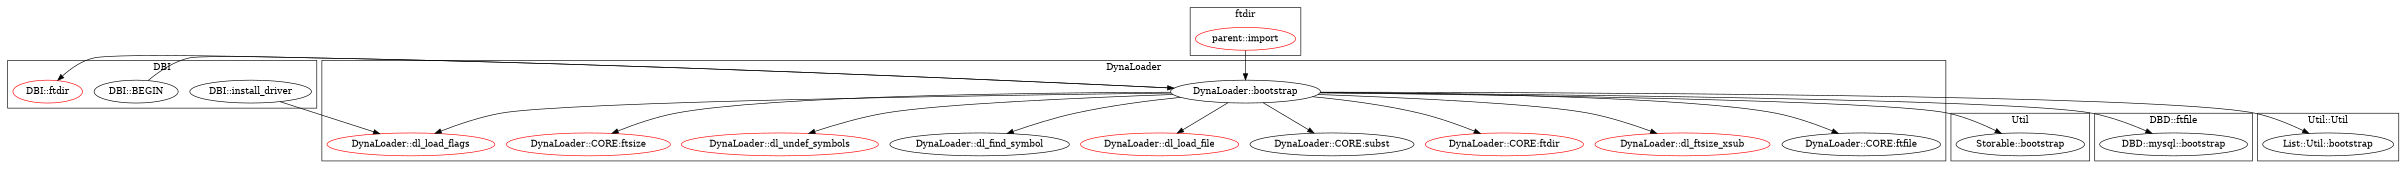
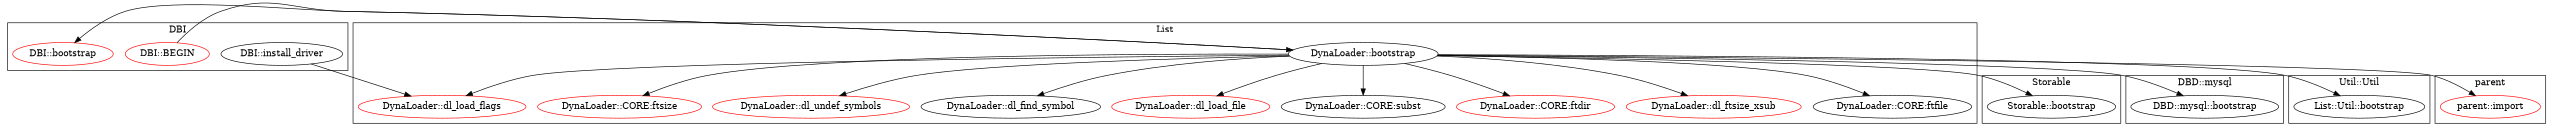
(1246, 15) -> (2490, 83)
(1246, 64) -> (1956, 61)
(1134, 68) -> (1165, 30)
(48, 92) -> (63, 54)
(136, 92) -> (167, 54)
(2020, 121) -> (2051, 83)
(2174, 121) -> (2205, 83)
